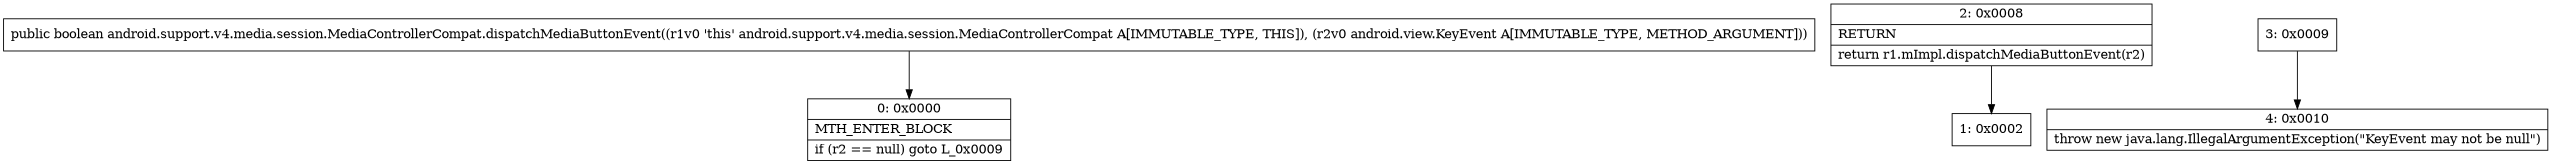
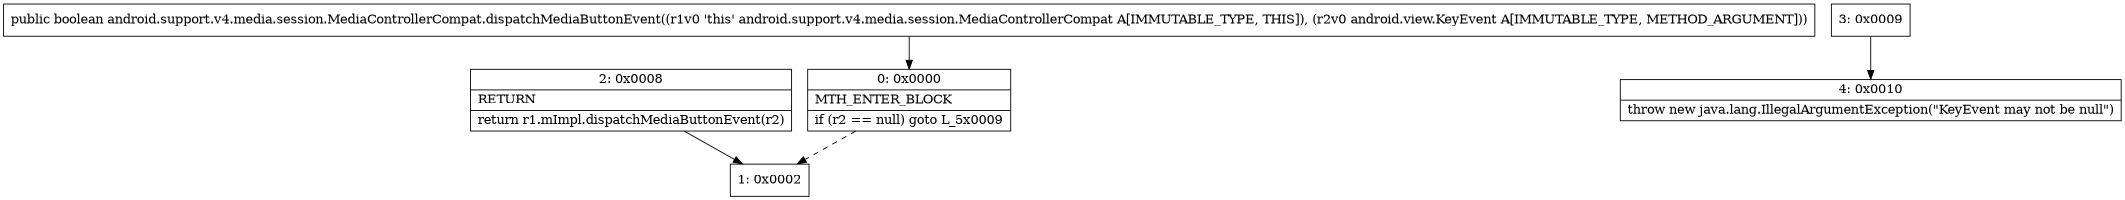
none -> (830, 145)
(909, 150) -> (909, 120)
